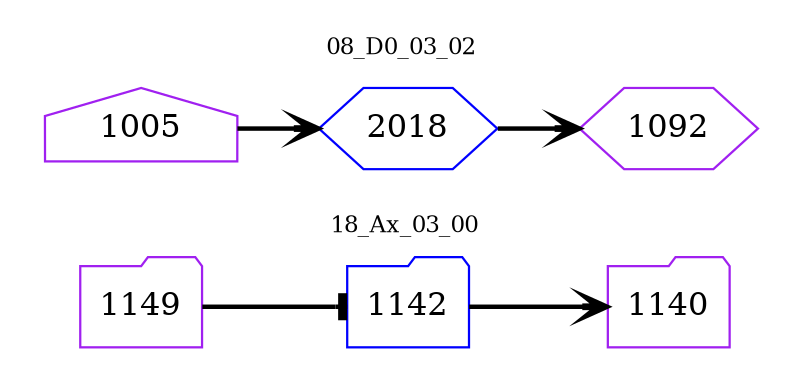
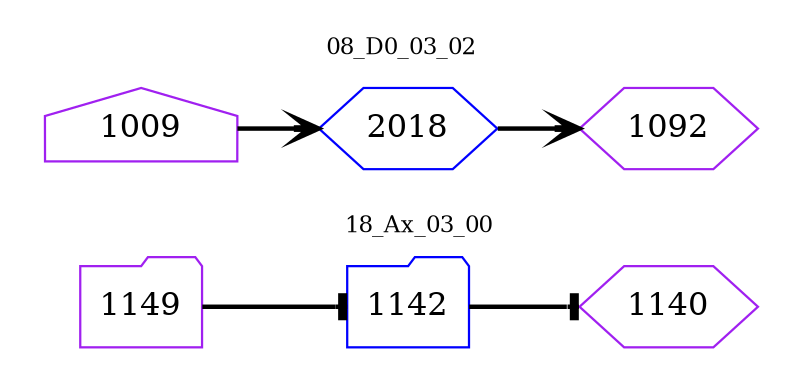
(141, 129) -> (141, 129)
(526, 307) -> (518, 307)
(669, 307) -> (669, 307)
